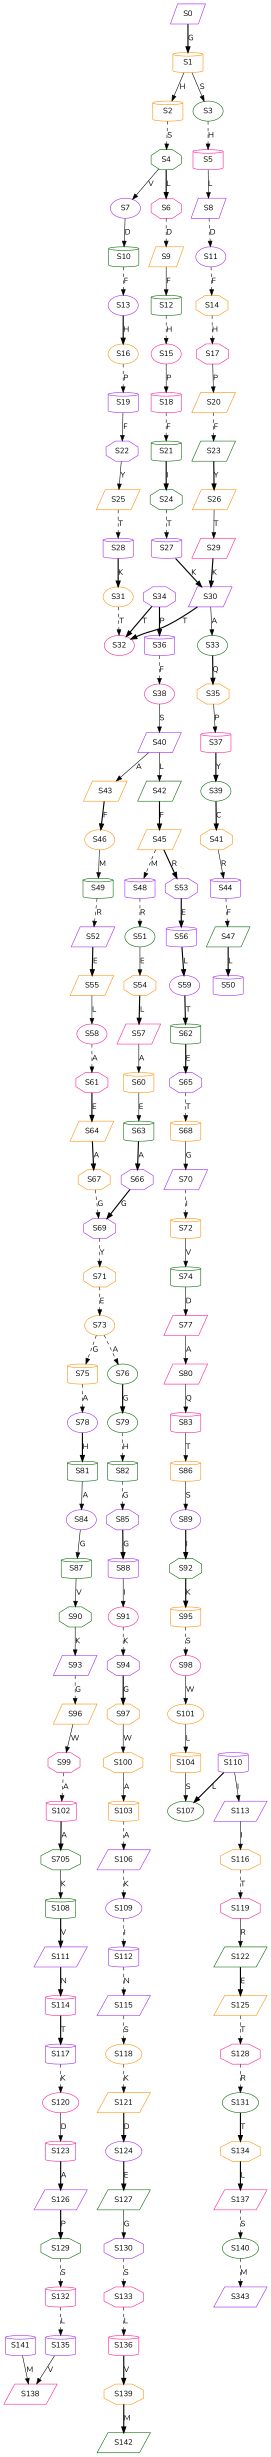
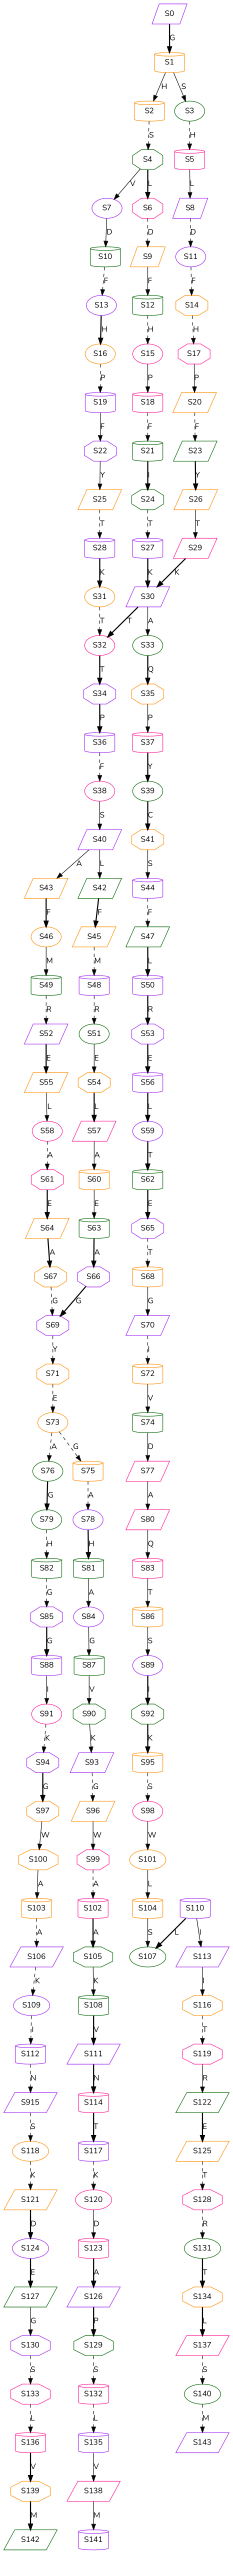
(141, 619) -> (100, 667)
(169, 861) -> (148, 1007)
(224, 864) -> (150, 864)
(61, 1860) -> (93, 1957)
(124, 2006) -> (31, 2103)
(240, 2297) -> (202, 2443)
(25, 2367) -> (94, 2513)
